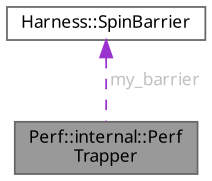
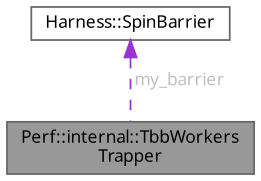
(106, 148) -> (131, 148)
